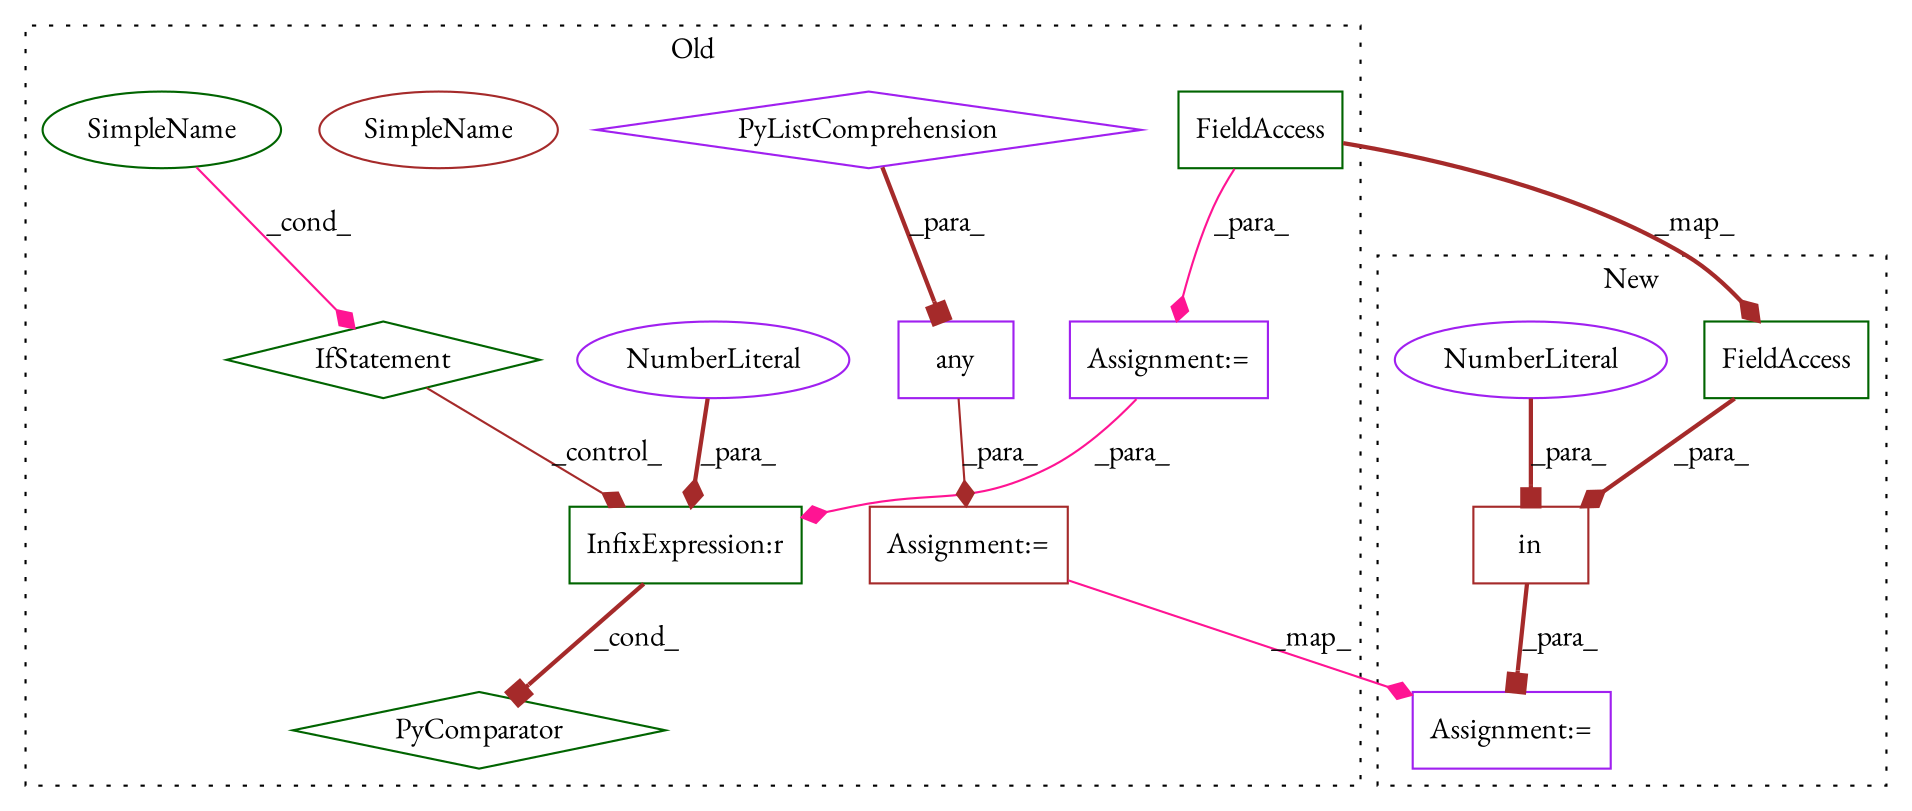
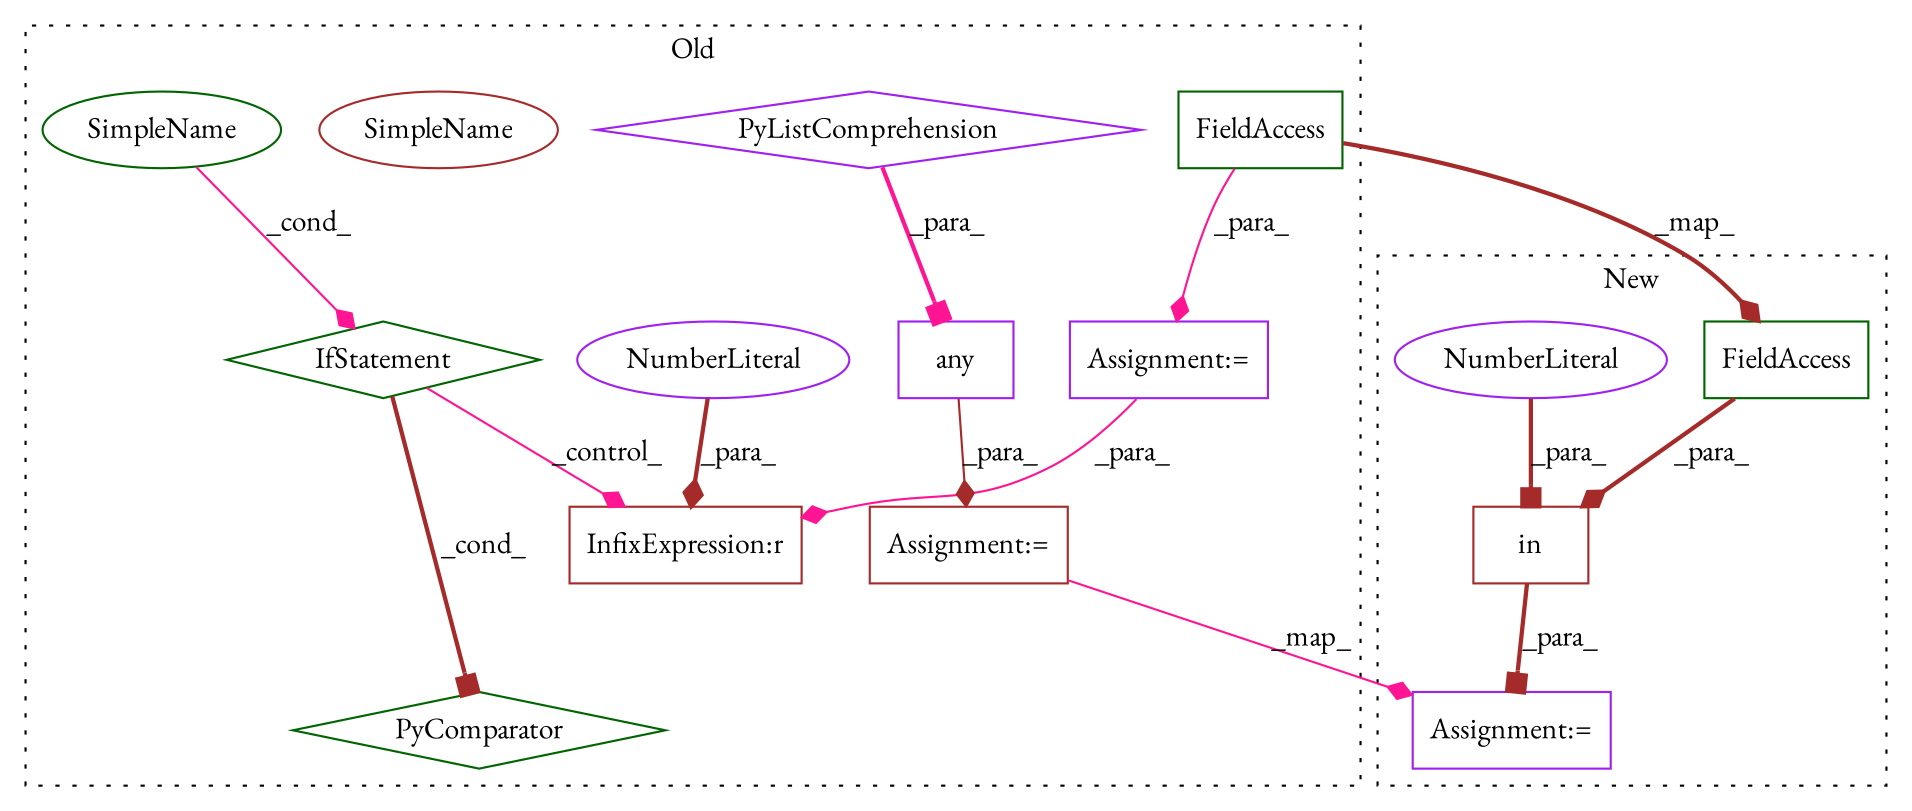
(908, 234) -> (908, 234)
(514, 440) -> (514, 440)
(686, 545) -> (686, 545)
(586, 634) -> (428, 535)
